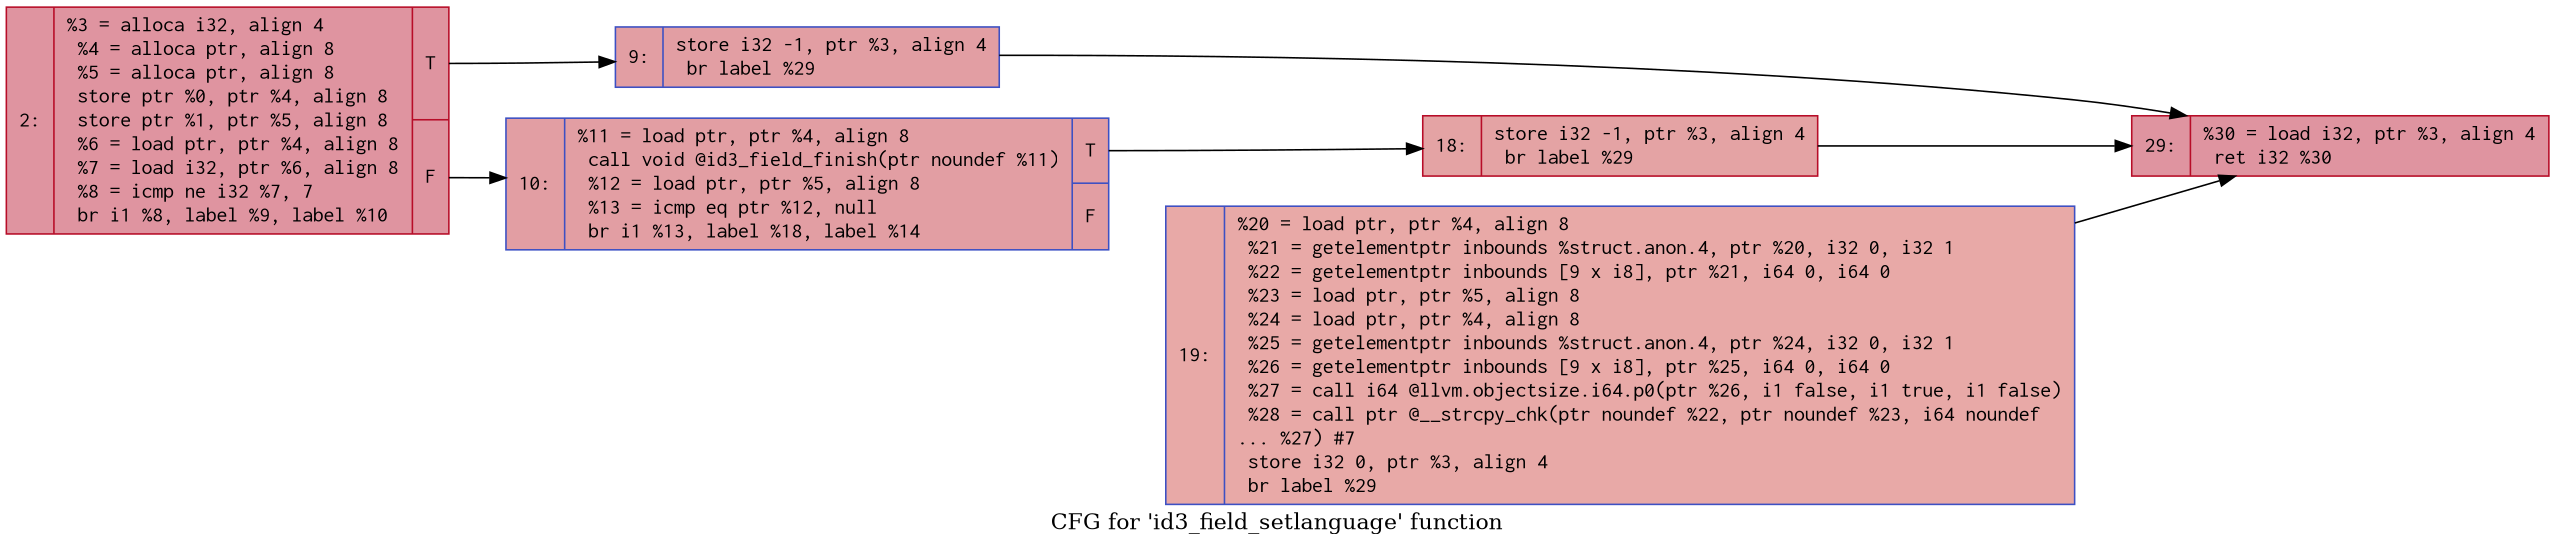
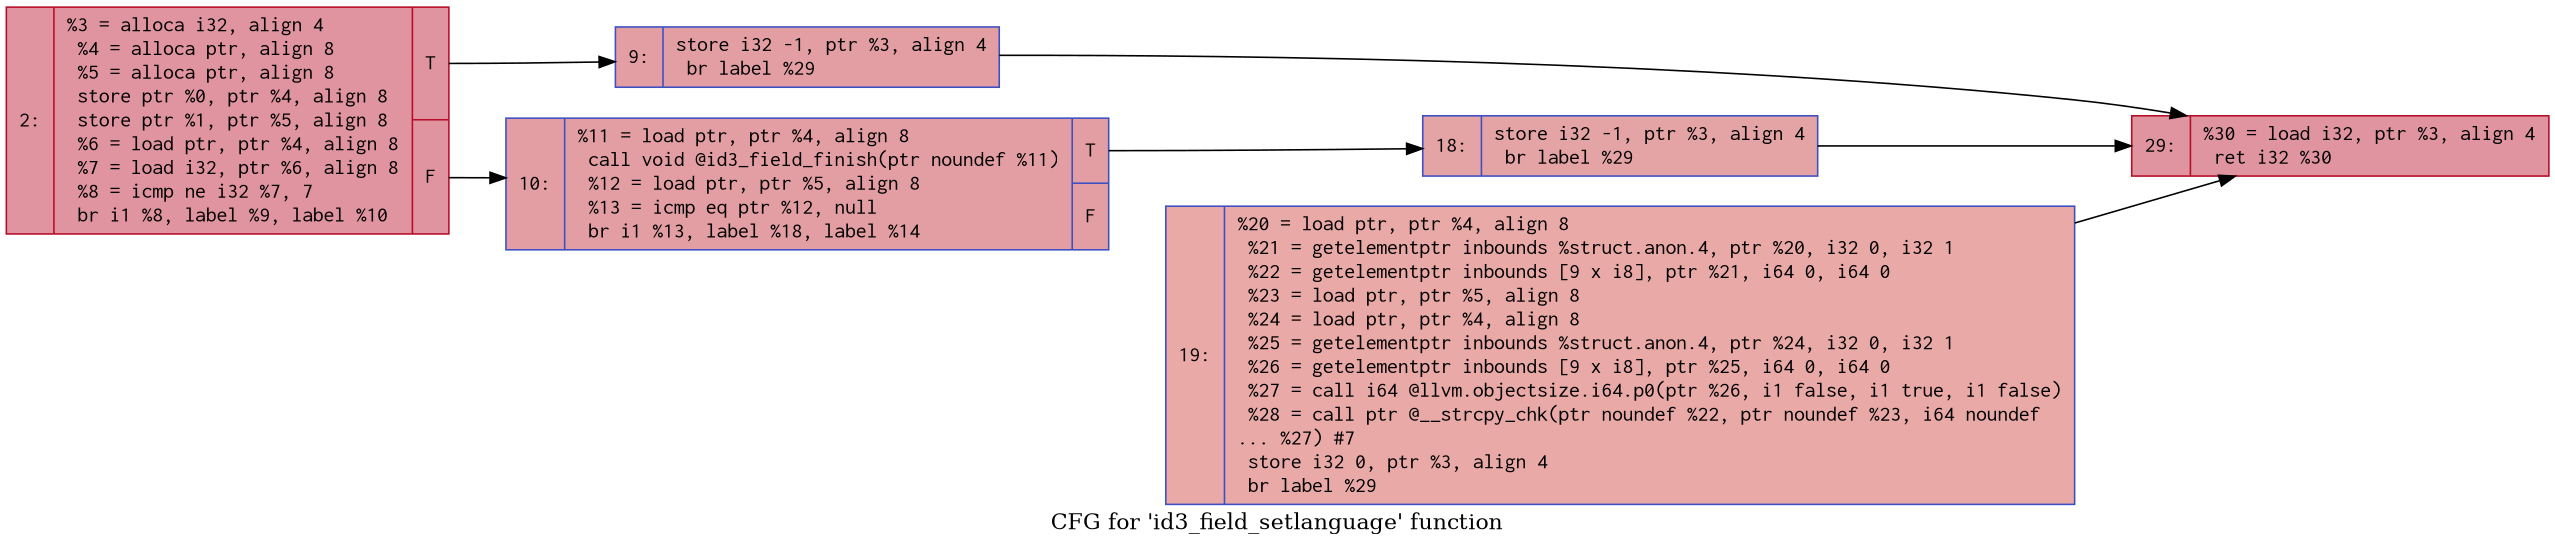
(1620, 146) -> (1620, 146)
